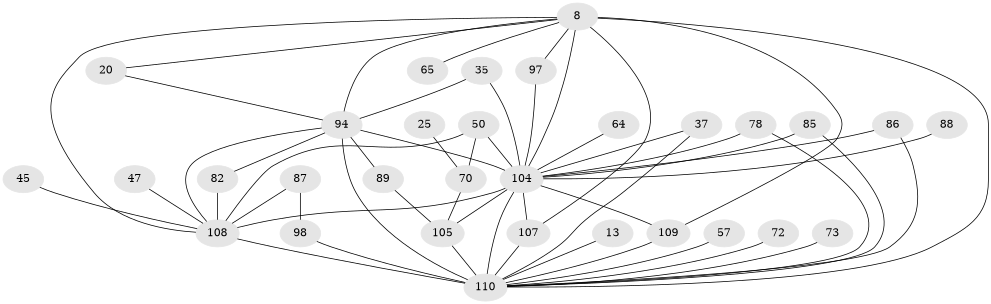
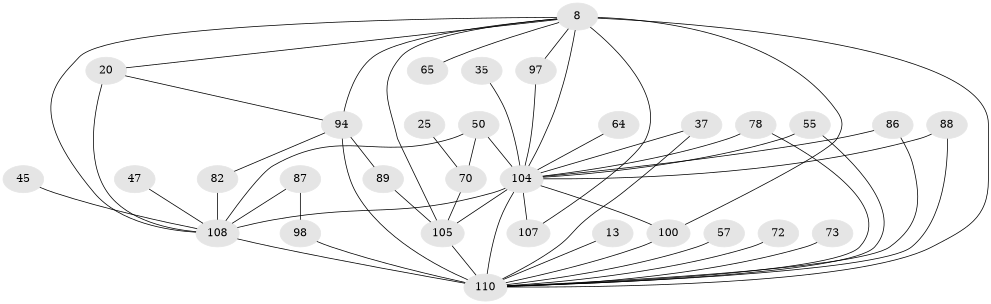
none -> (397, 63)
(413, 100) -> none
(810, 125) -> (810, 125)
(223, 148) -> (105, 187)
(433, 149) -> none
(668, 233) -> (668, 233)
(507, 260) -> (848, 263)
